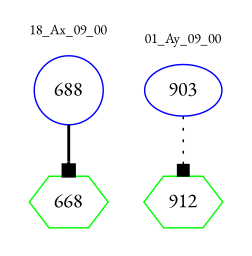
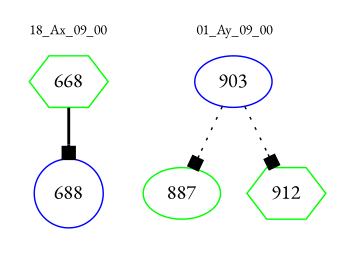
(69, 143) -> (69, 126)
none -> (182, 193)
